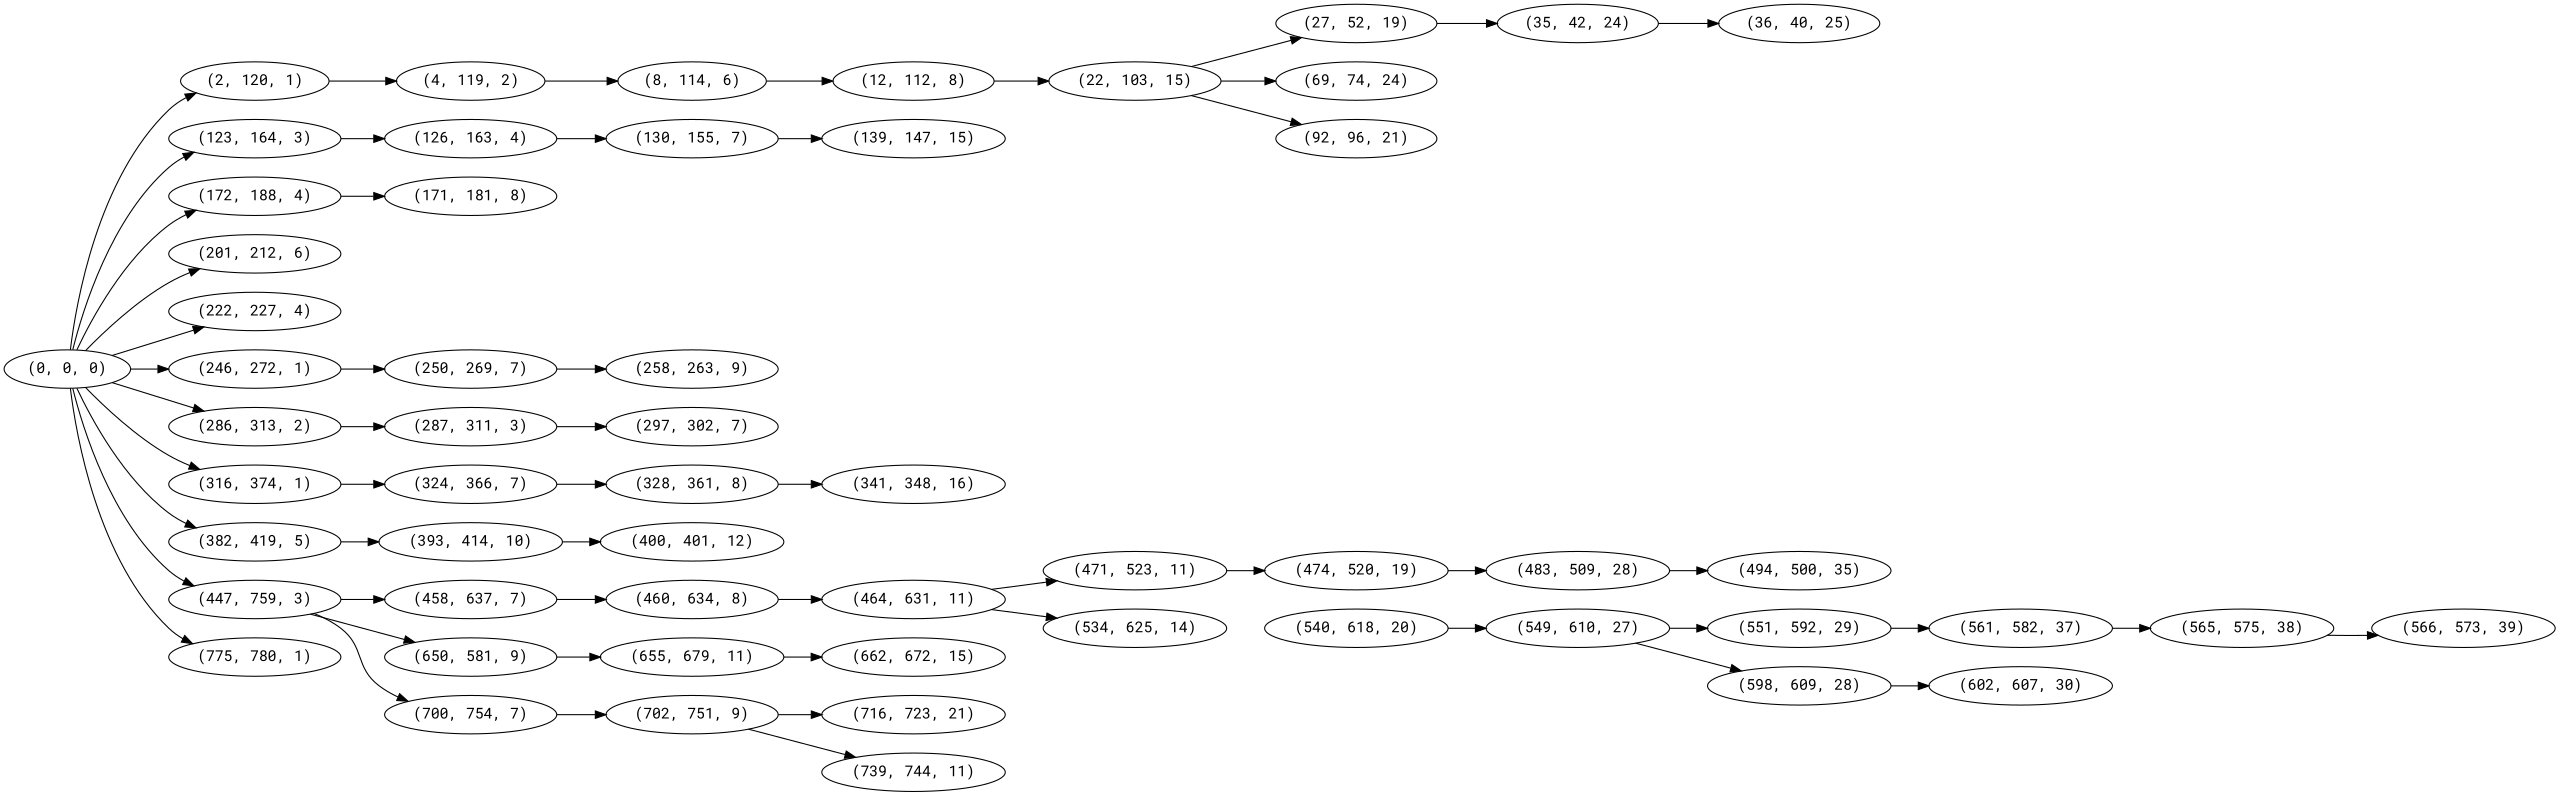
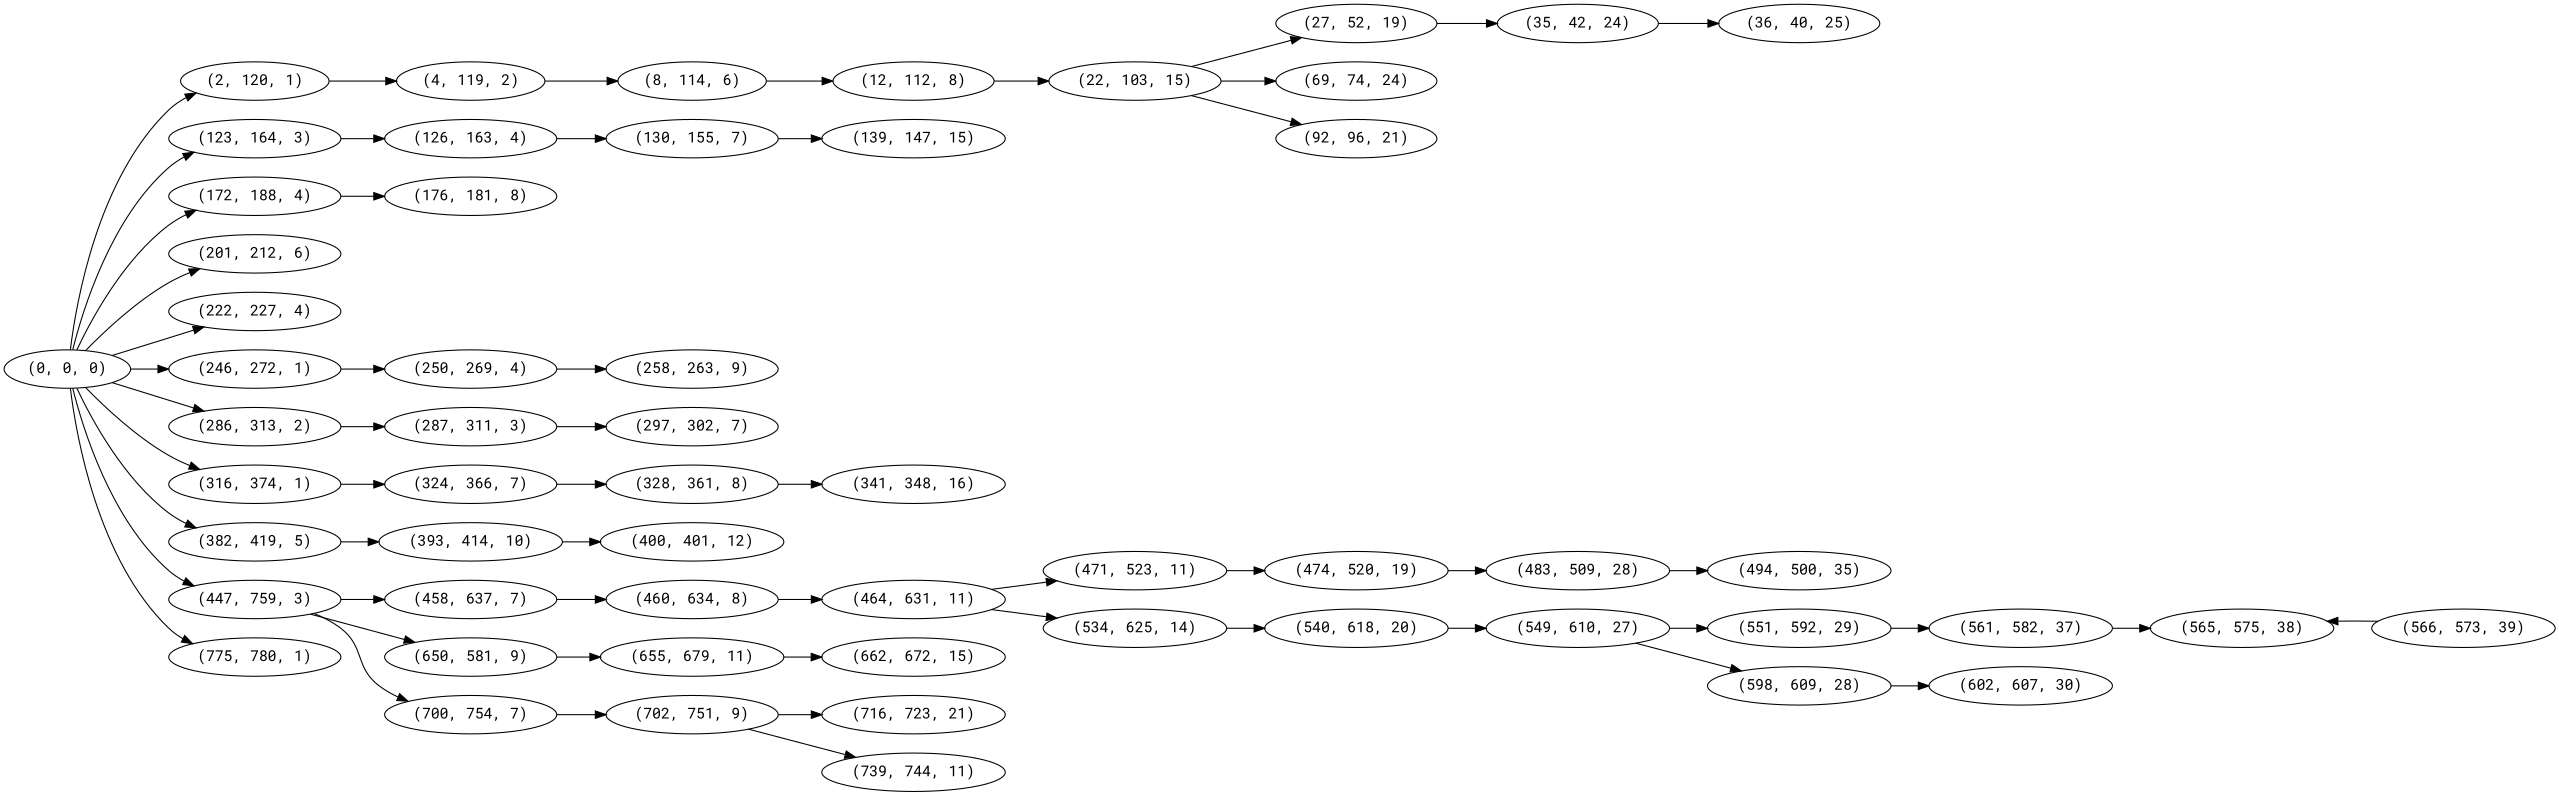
(471, 196) -> (471, 196)
(471, 369) -> (471, 369)
none -> (1240, 628)
(2347, 635) -> (2358, 621)
